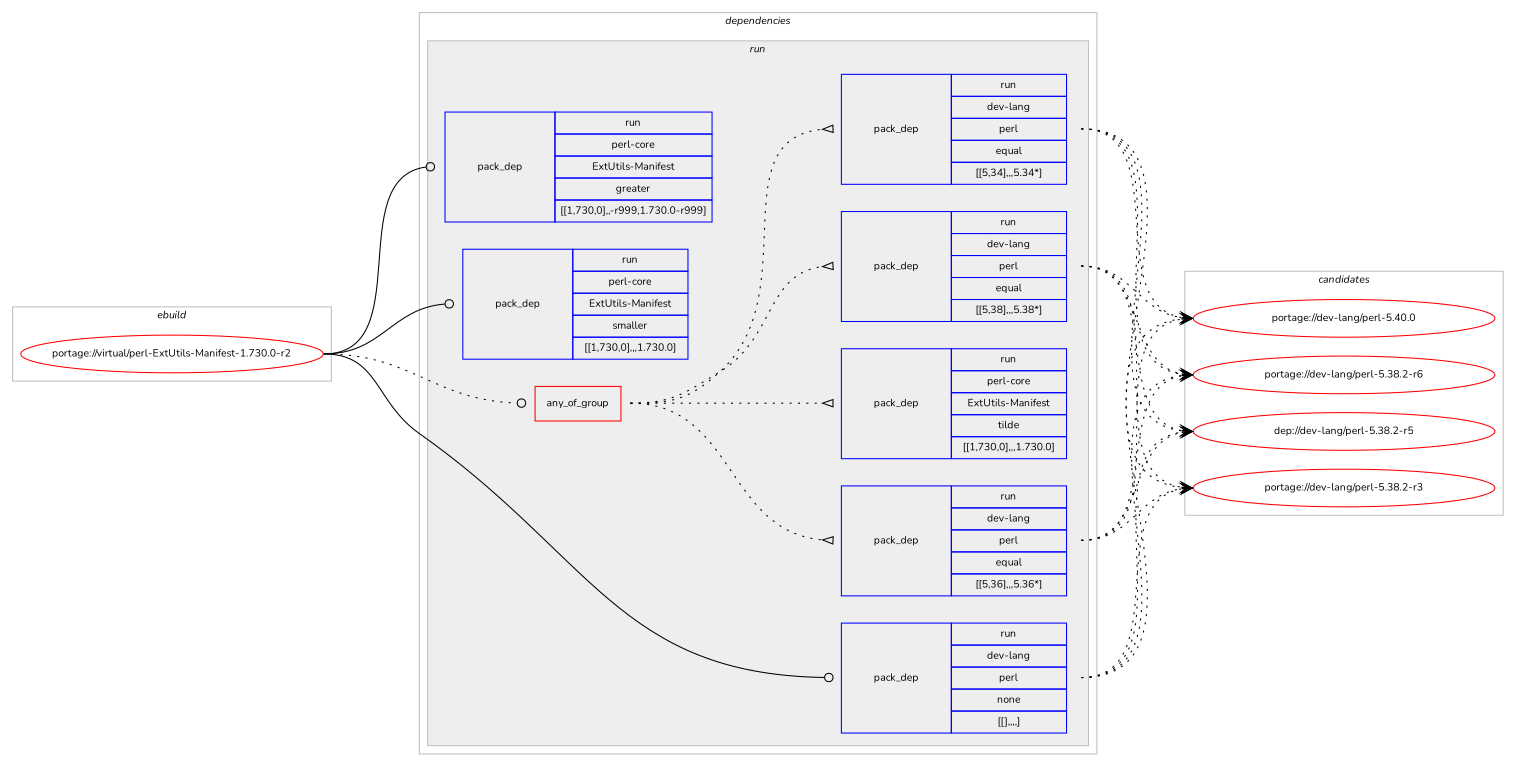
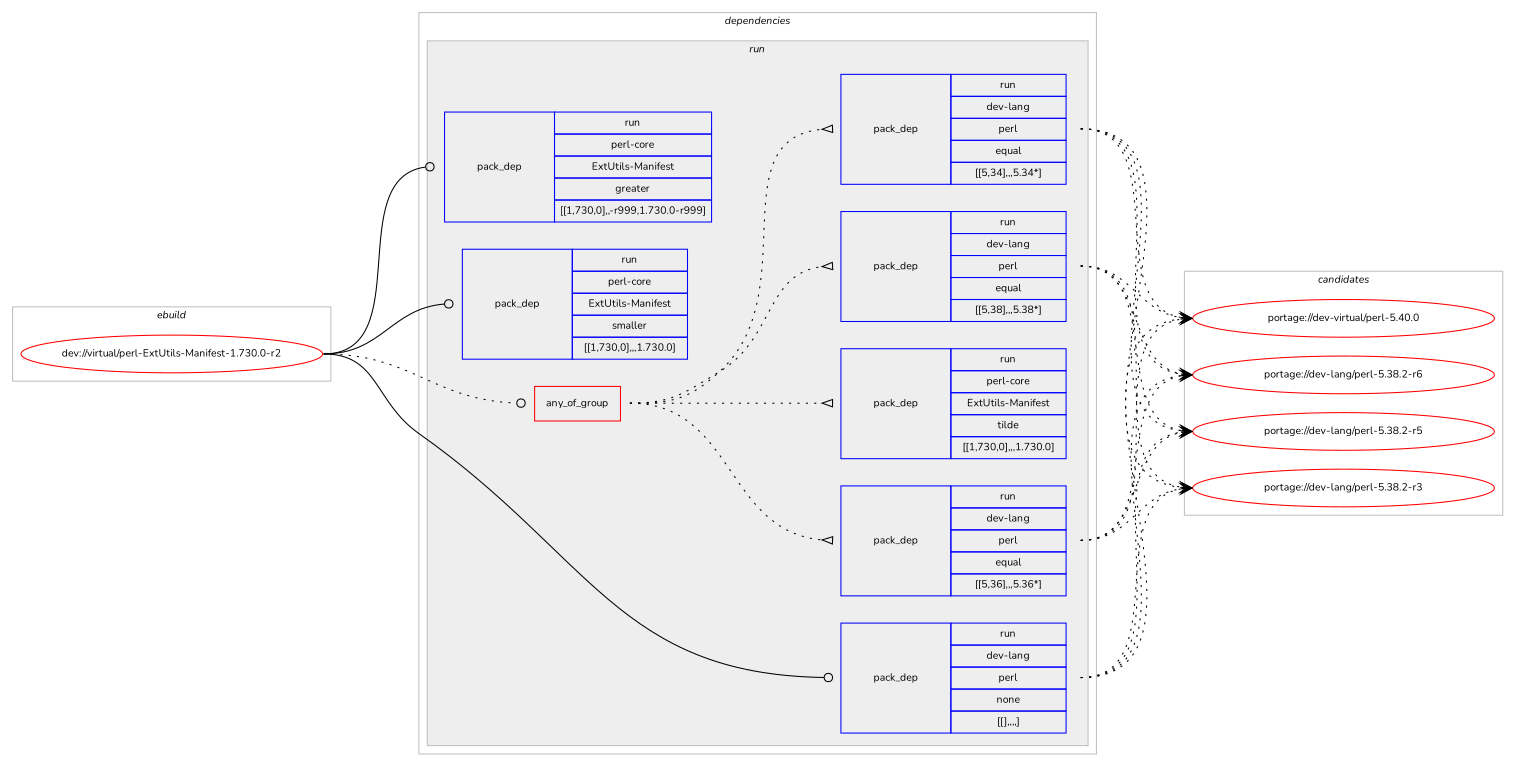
(1344, 318) -> (1344, 318)
(172, 354) -> (172, 354)
(1344, 431) -> (1344, 431)
